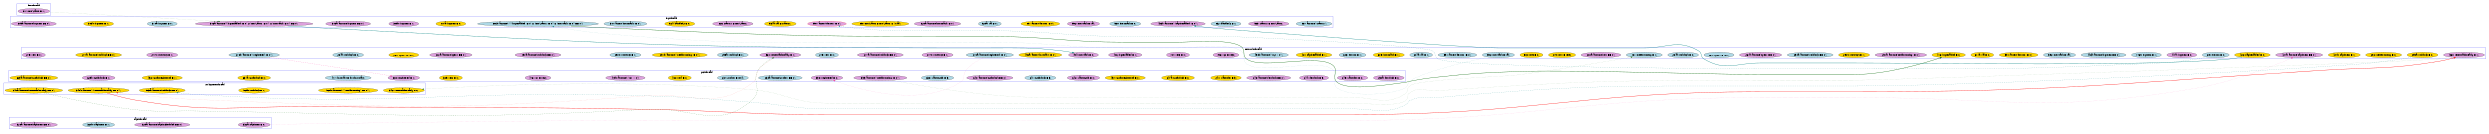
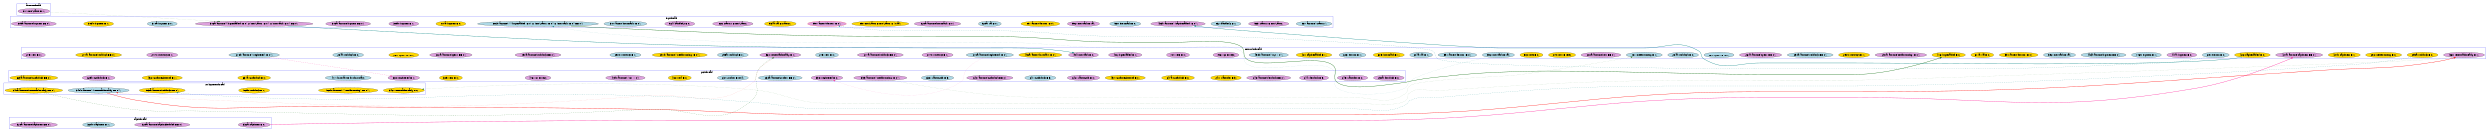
(34, 6) -> (34, 6)
(680, 24) -> (680, 24)
(99, 90) -> (99, 90)
(1284, 120) -> (1284, 120)
